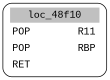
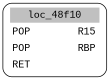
(54, 31) -> (54, 31)
